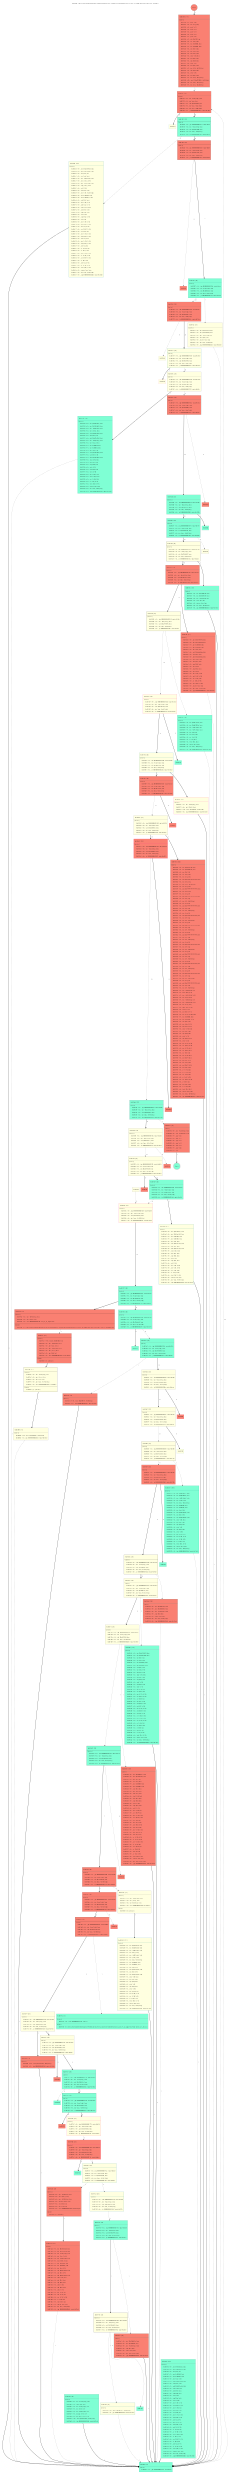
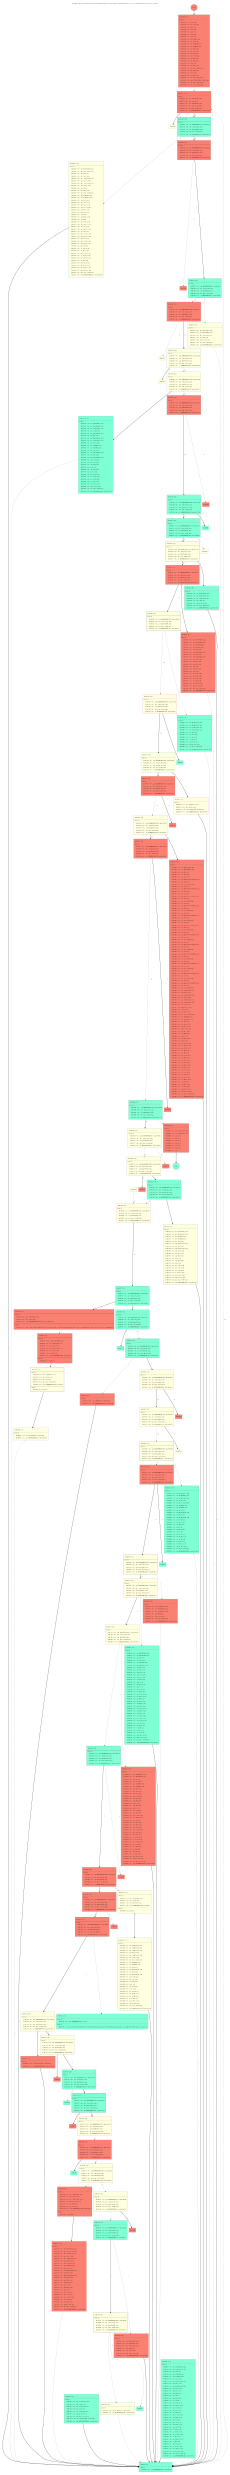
none -> (132, 2230)
